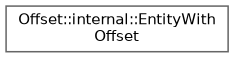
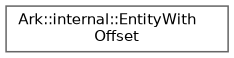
(117, 29) -> (117, 29)
